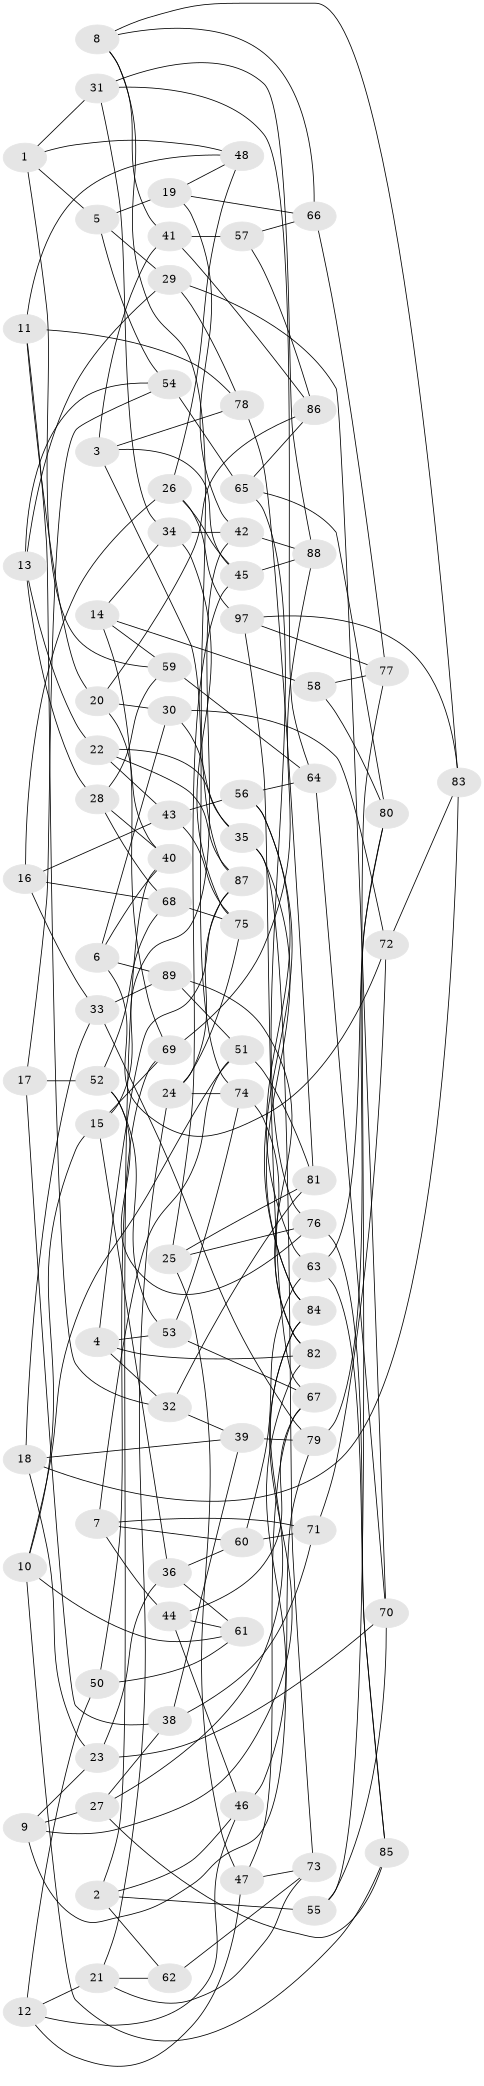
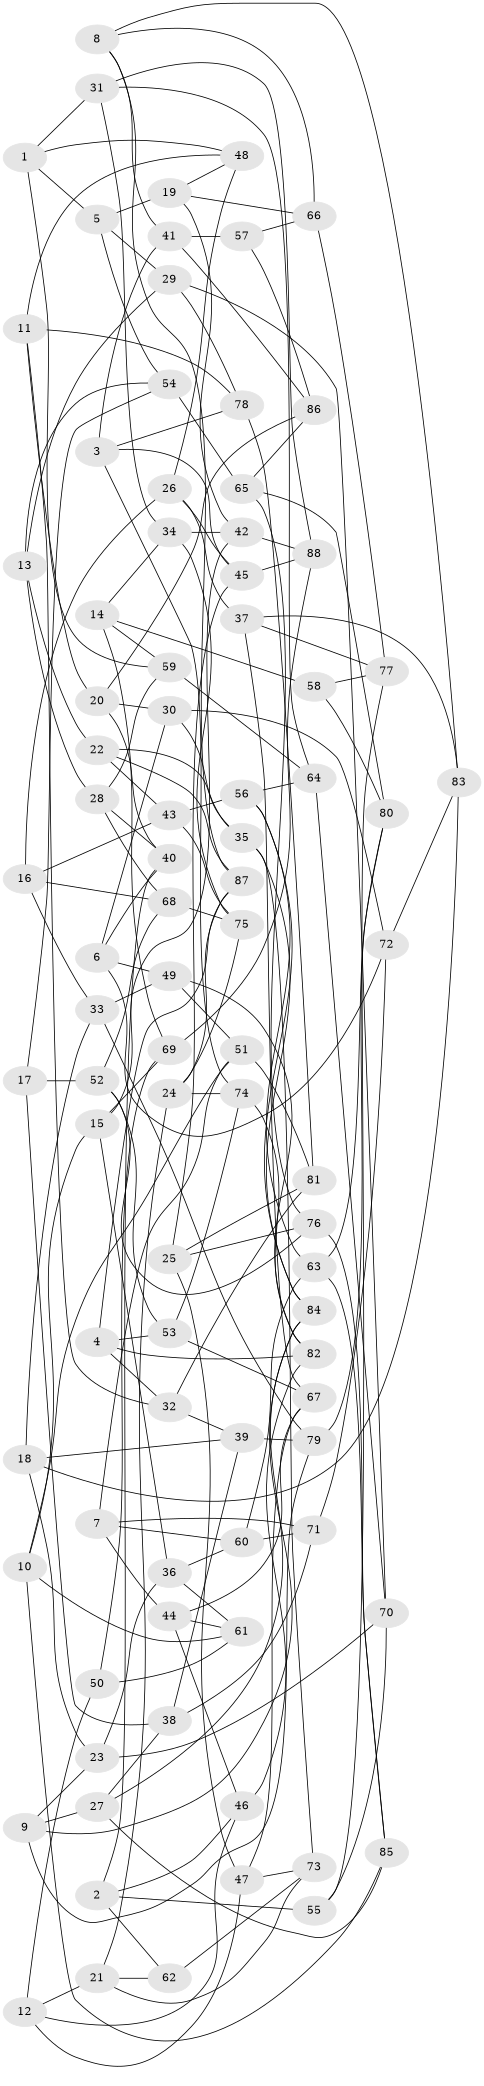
(242, 619) -> (242, 619)
(170, 976) -> (170, 976)
